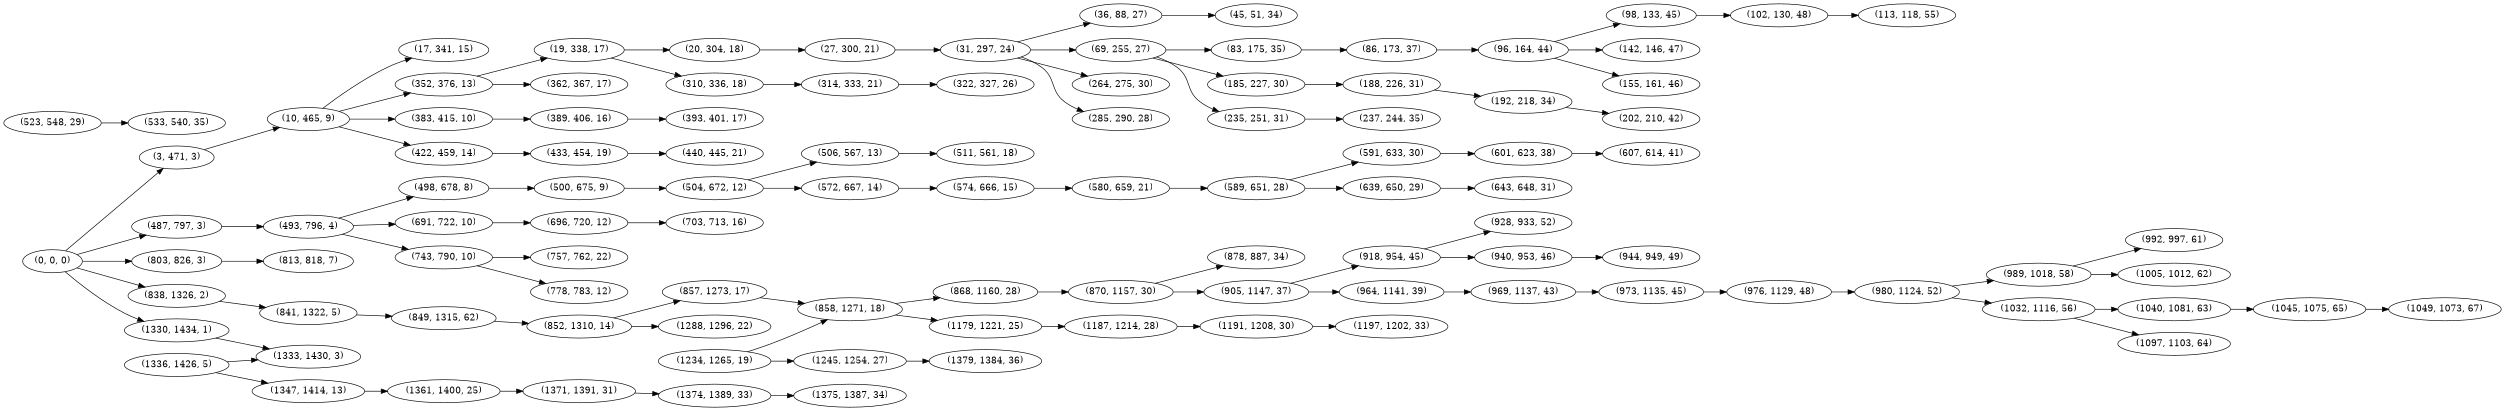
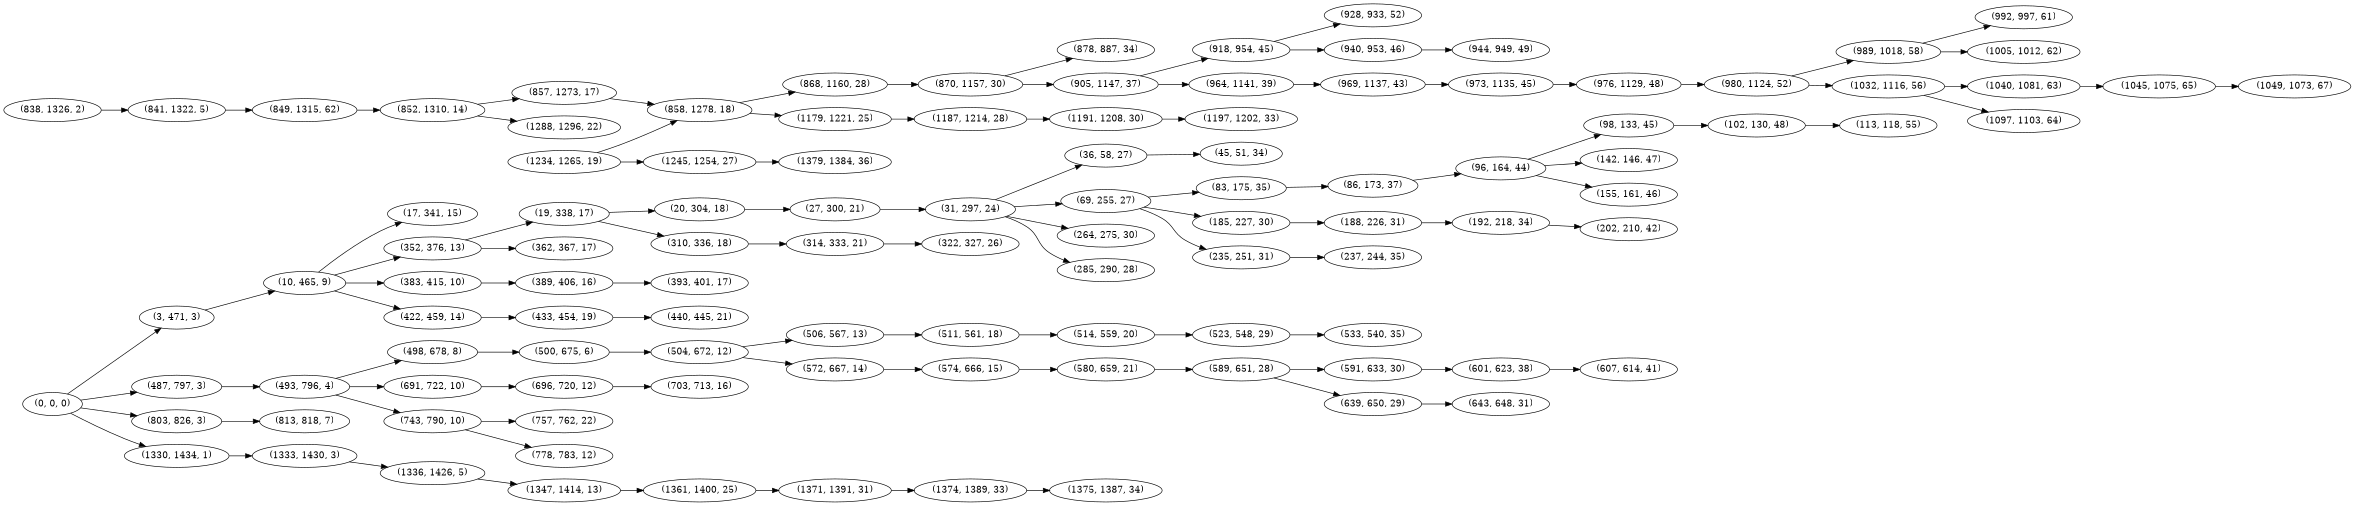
(1121, 15) -> (1106, 156)
(579, 188) -> (564, 352)
(108, 277) -> none
(850, 309) -> (700, 110)
none -> (1106, 335)
(239, 361) -> (365, 464)
